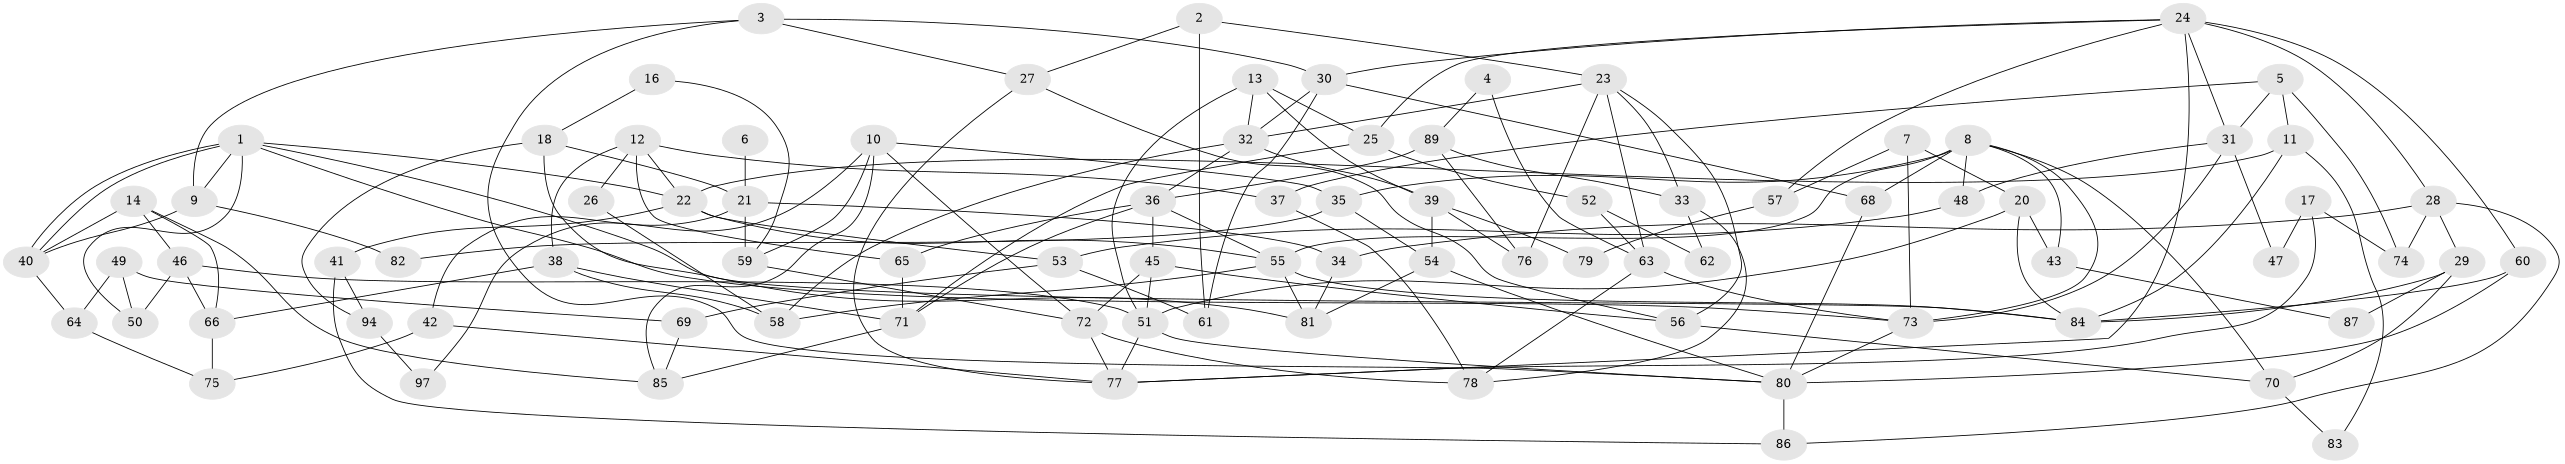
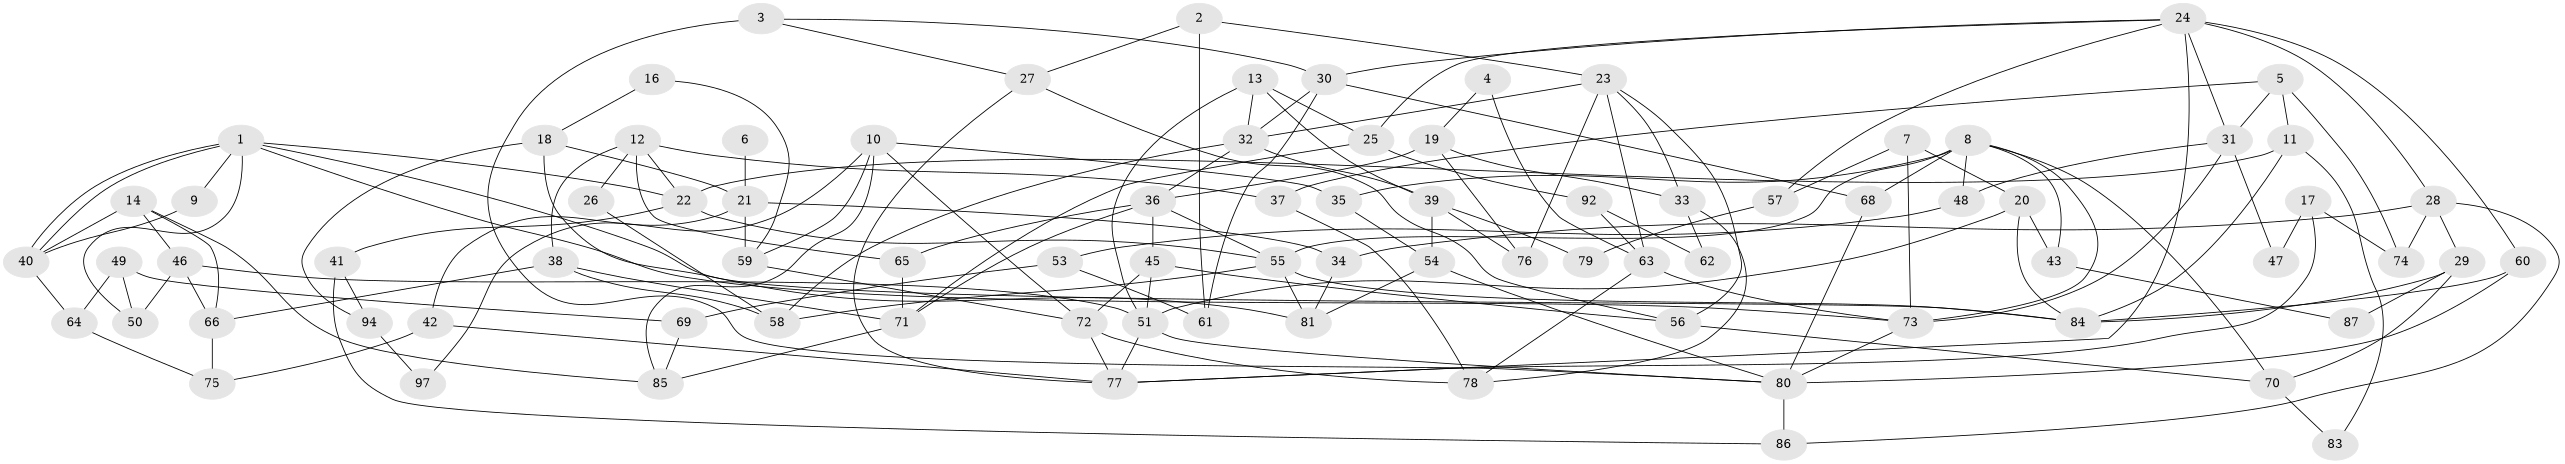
(436, 50) -> none
(1432, 140) -> (1432, 140)
(1589, 201) -> (1589, 201)
(953, 249) -> none
(398, 262) -> none
